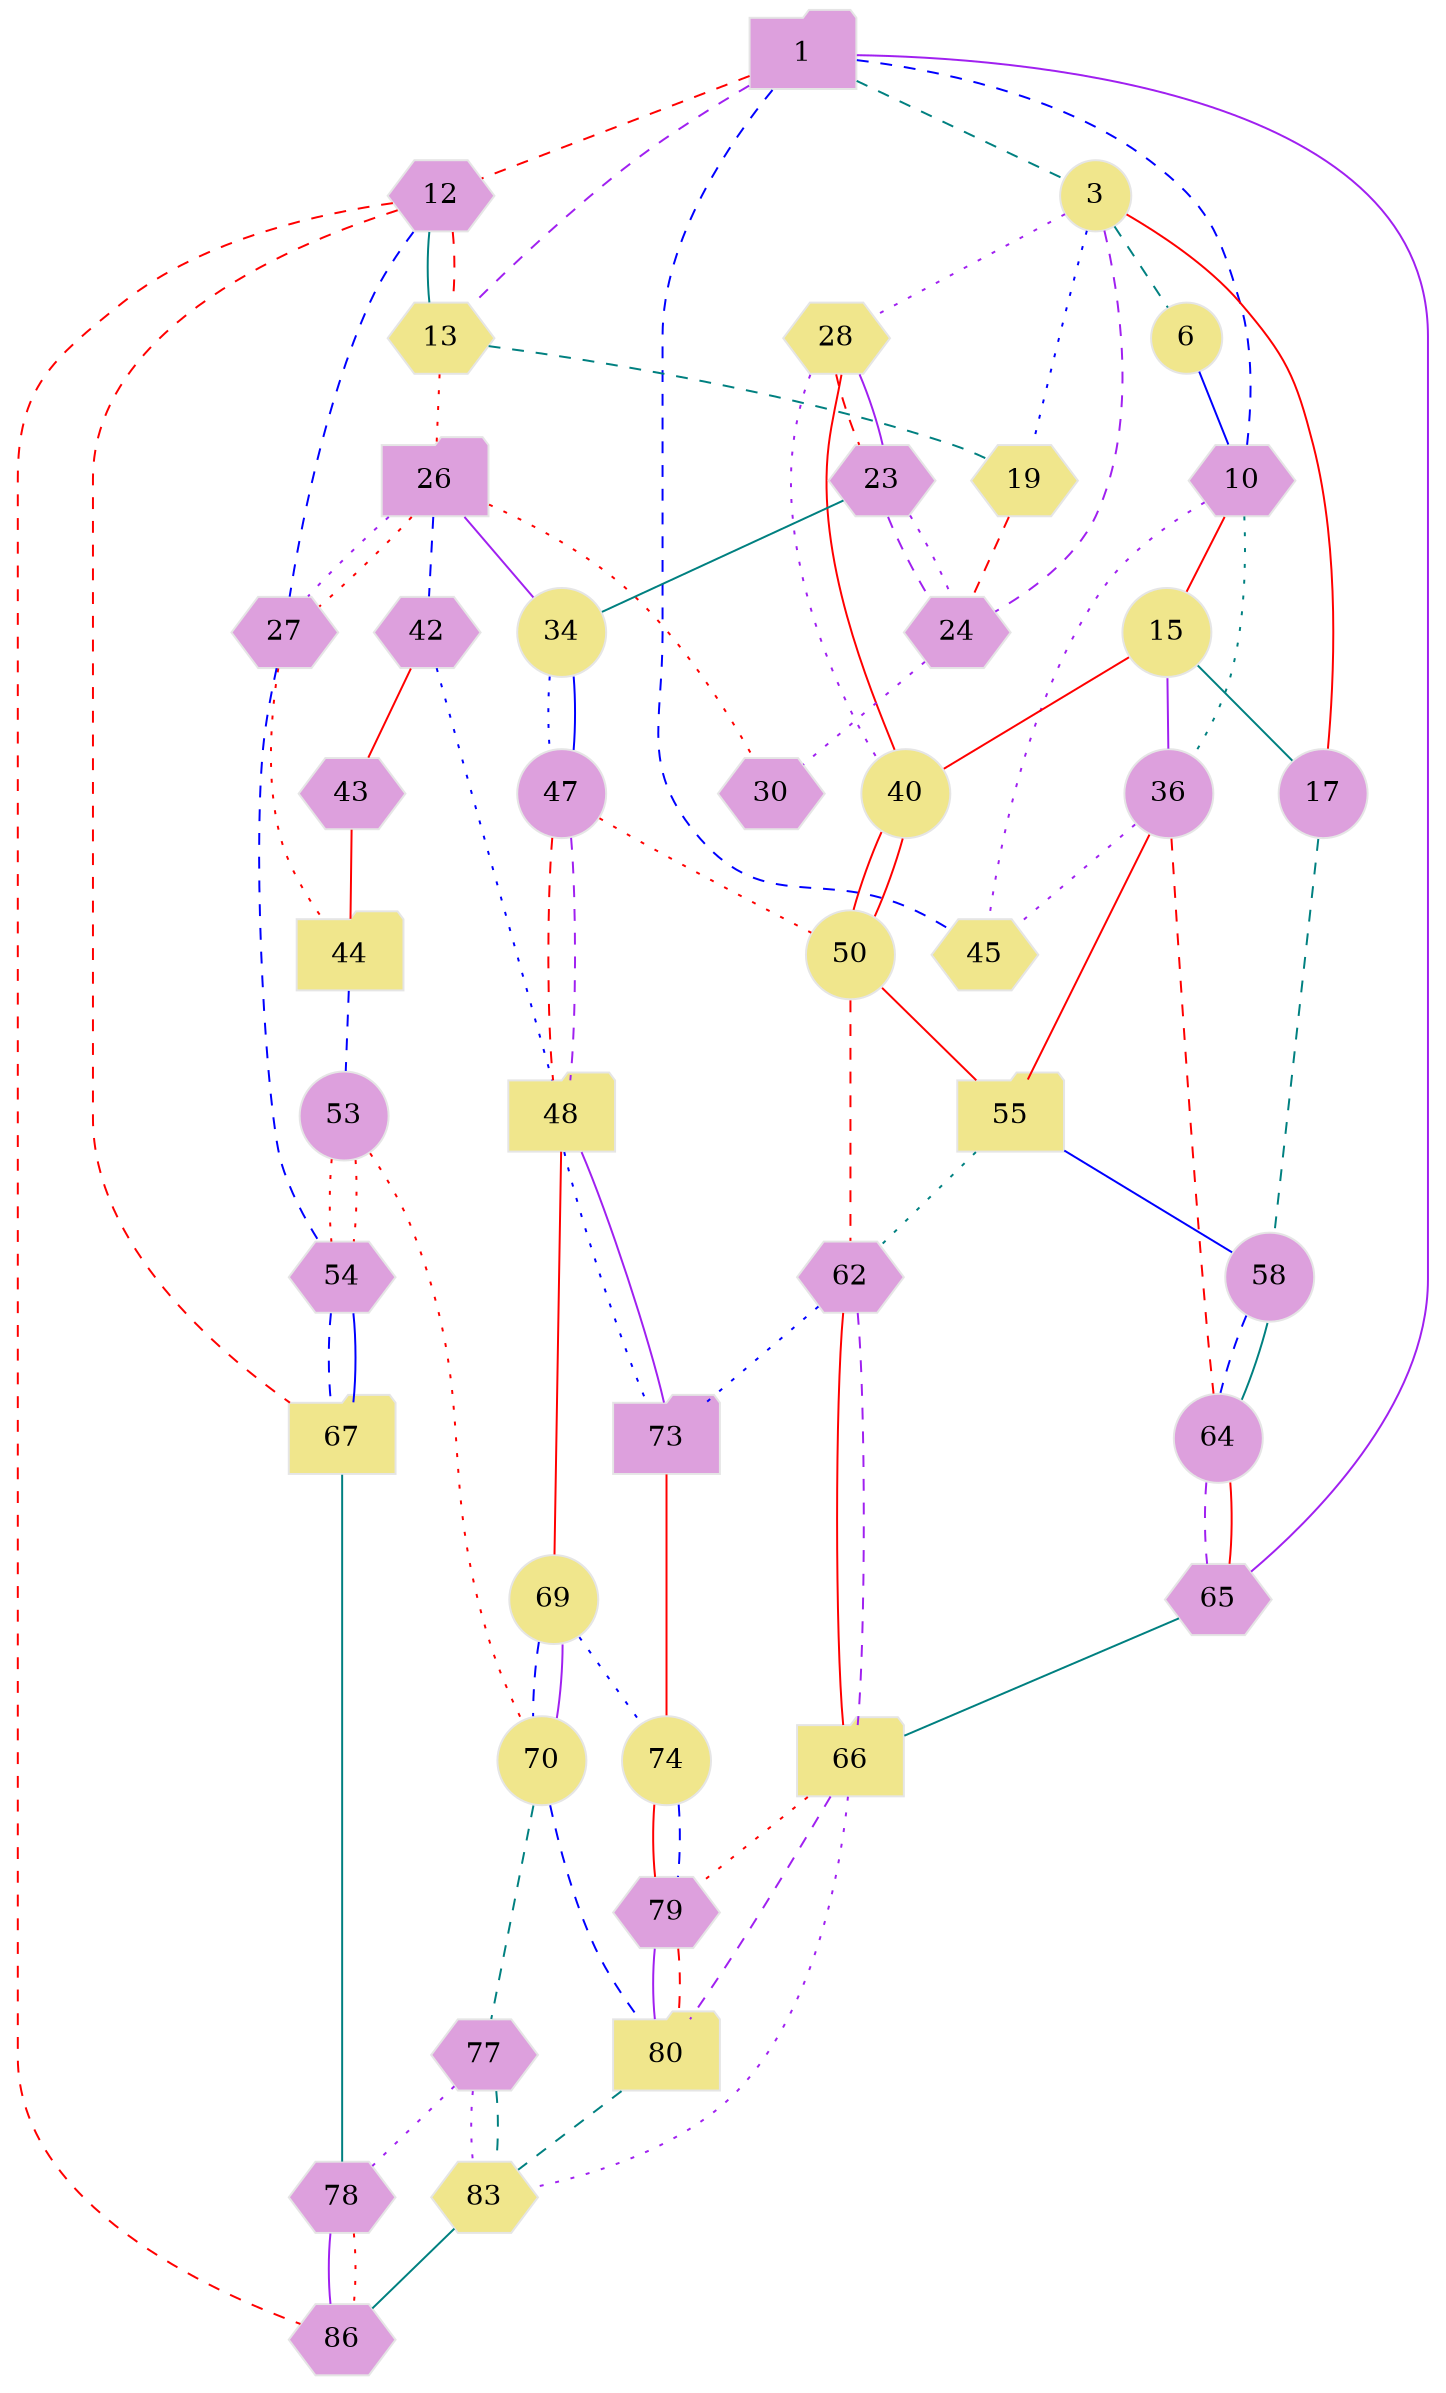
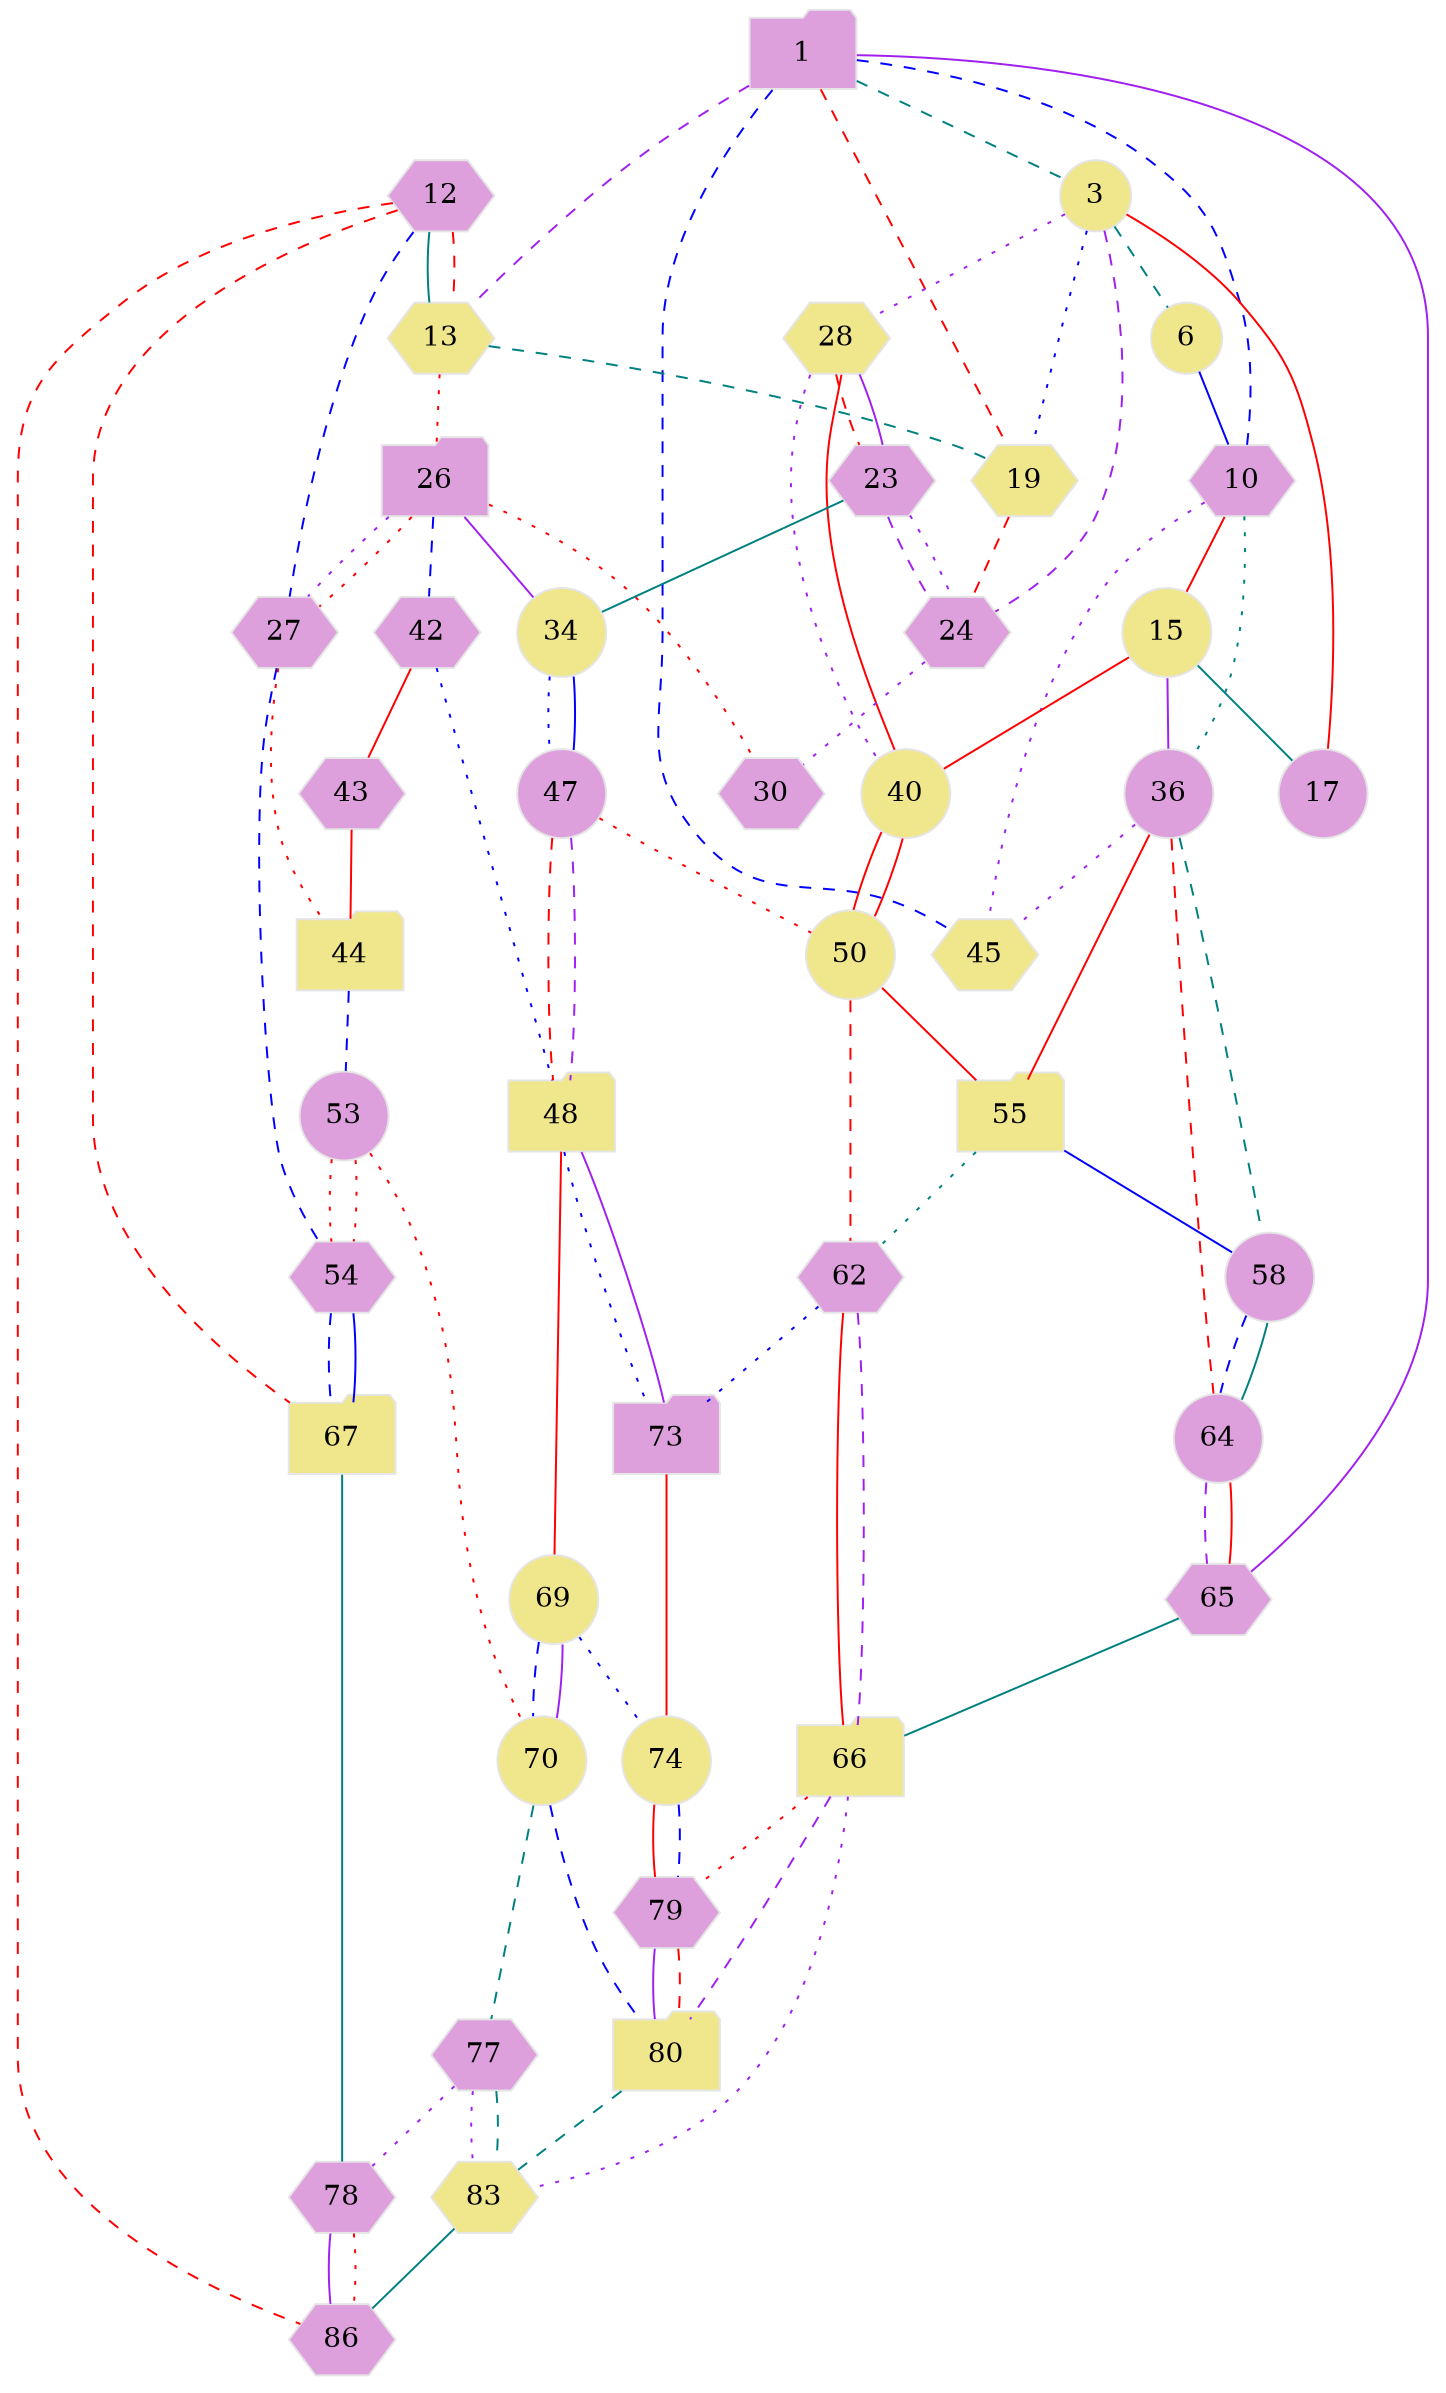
(616, 127) -> (914, 267)
(1296, 1036) -> (1223, 1035)
